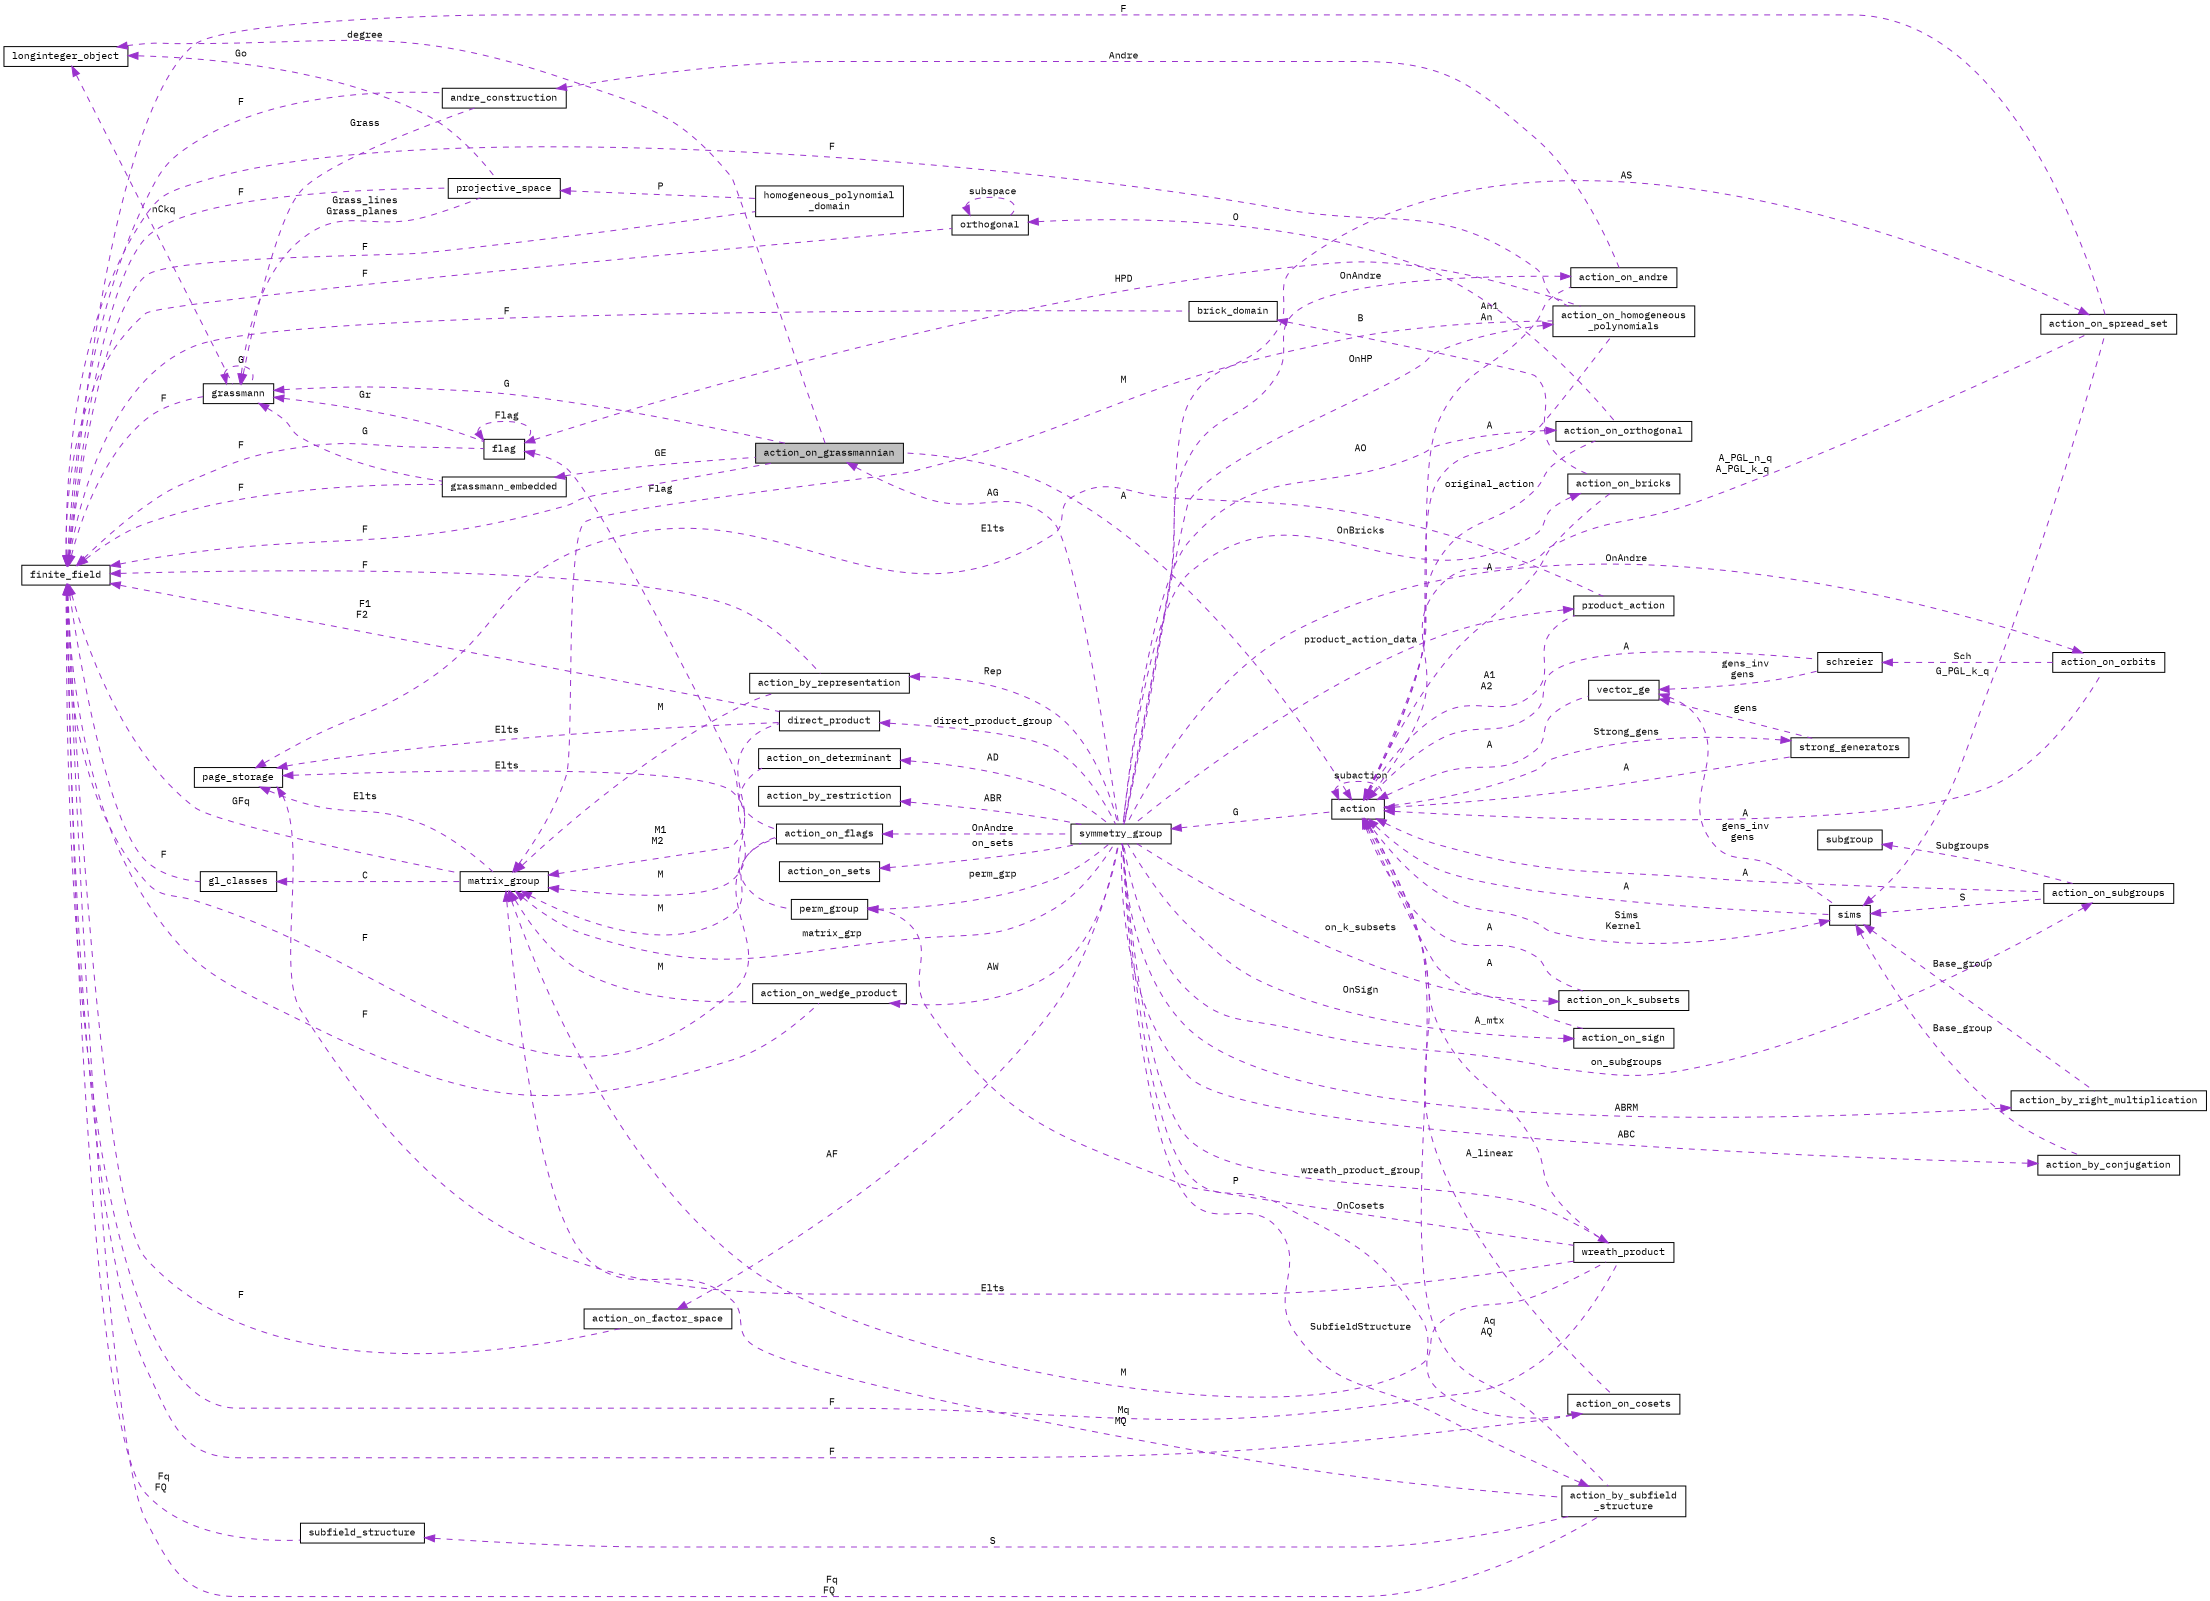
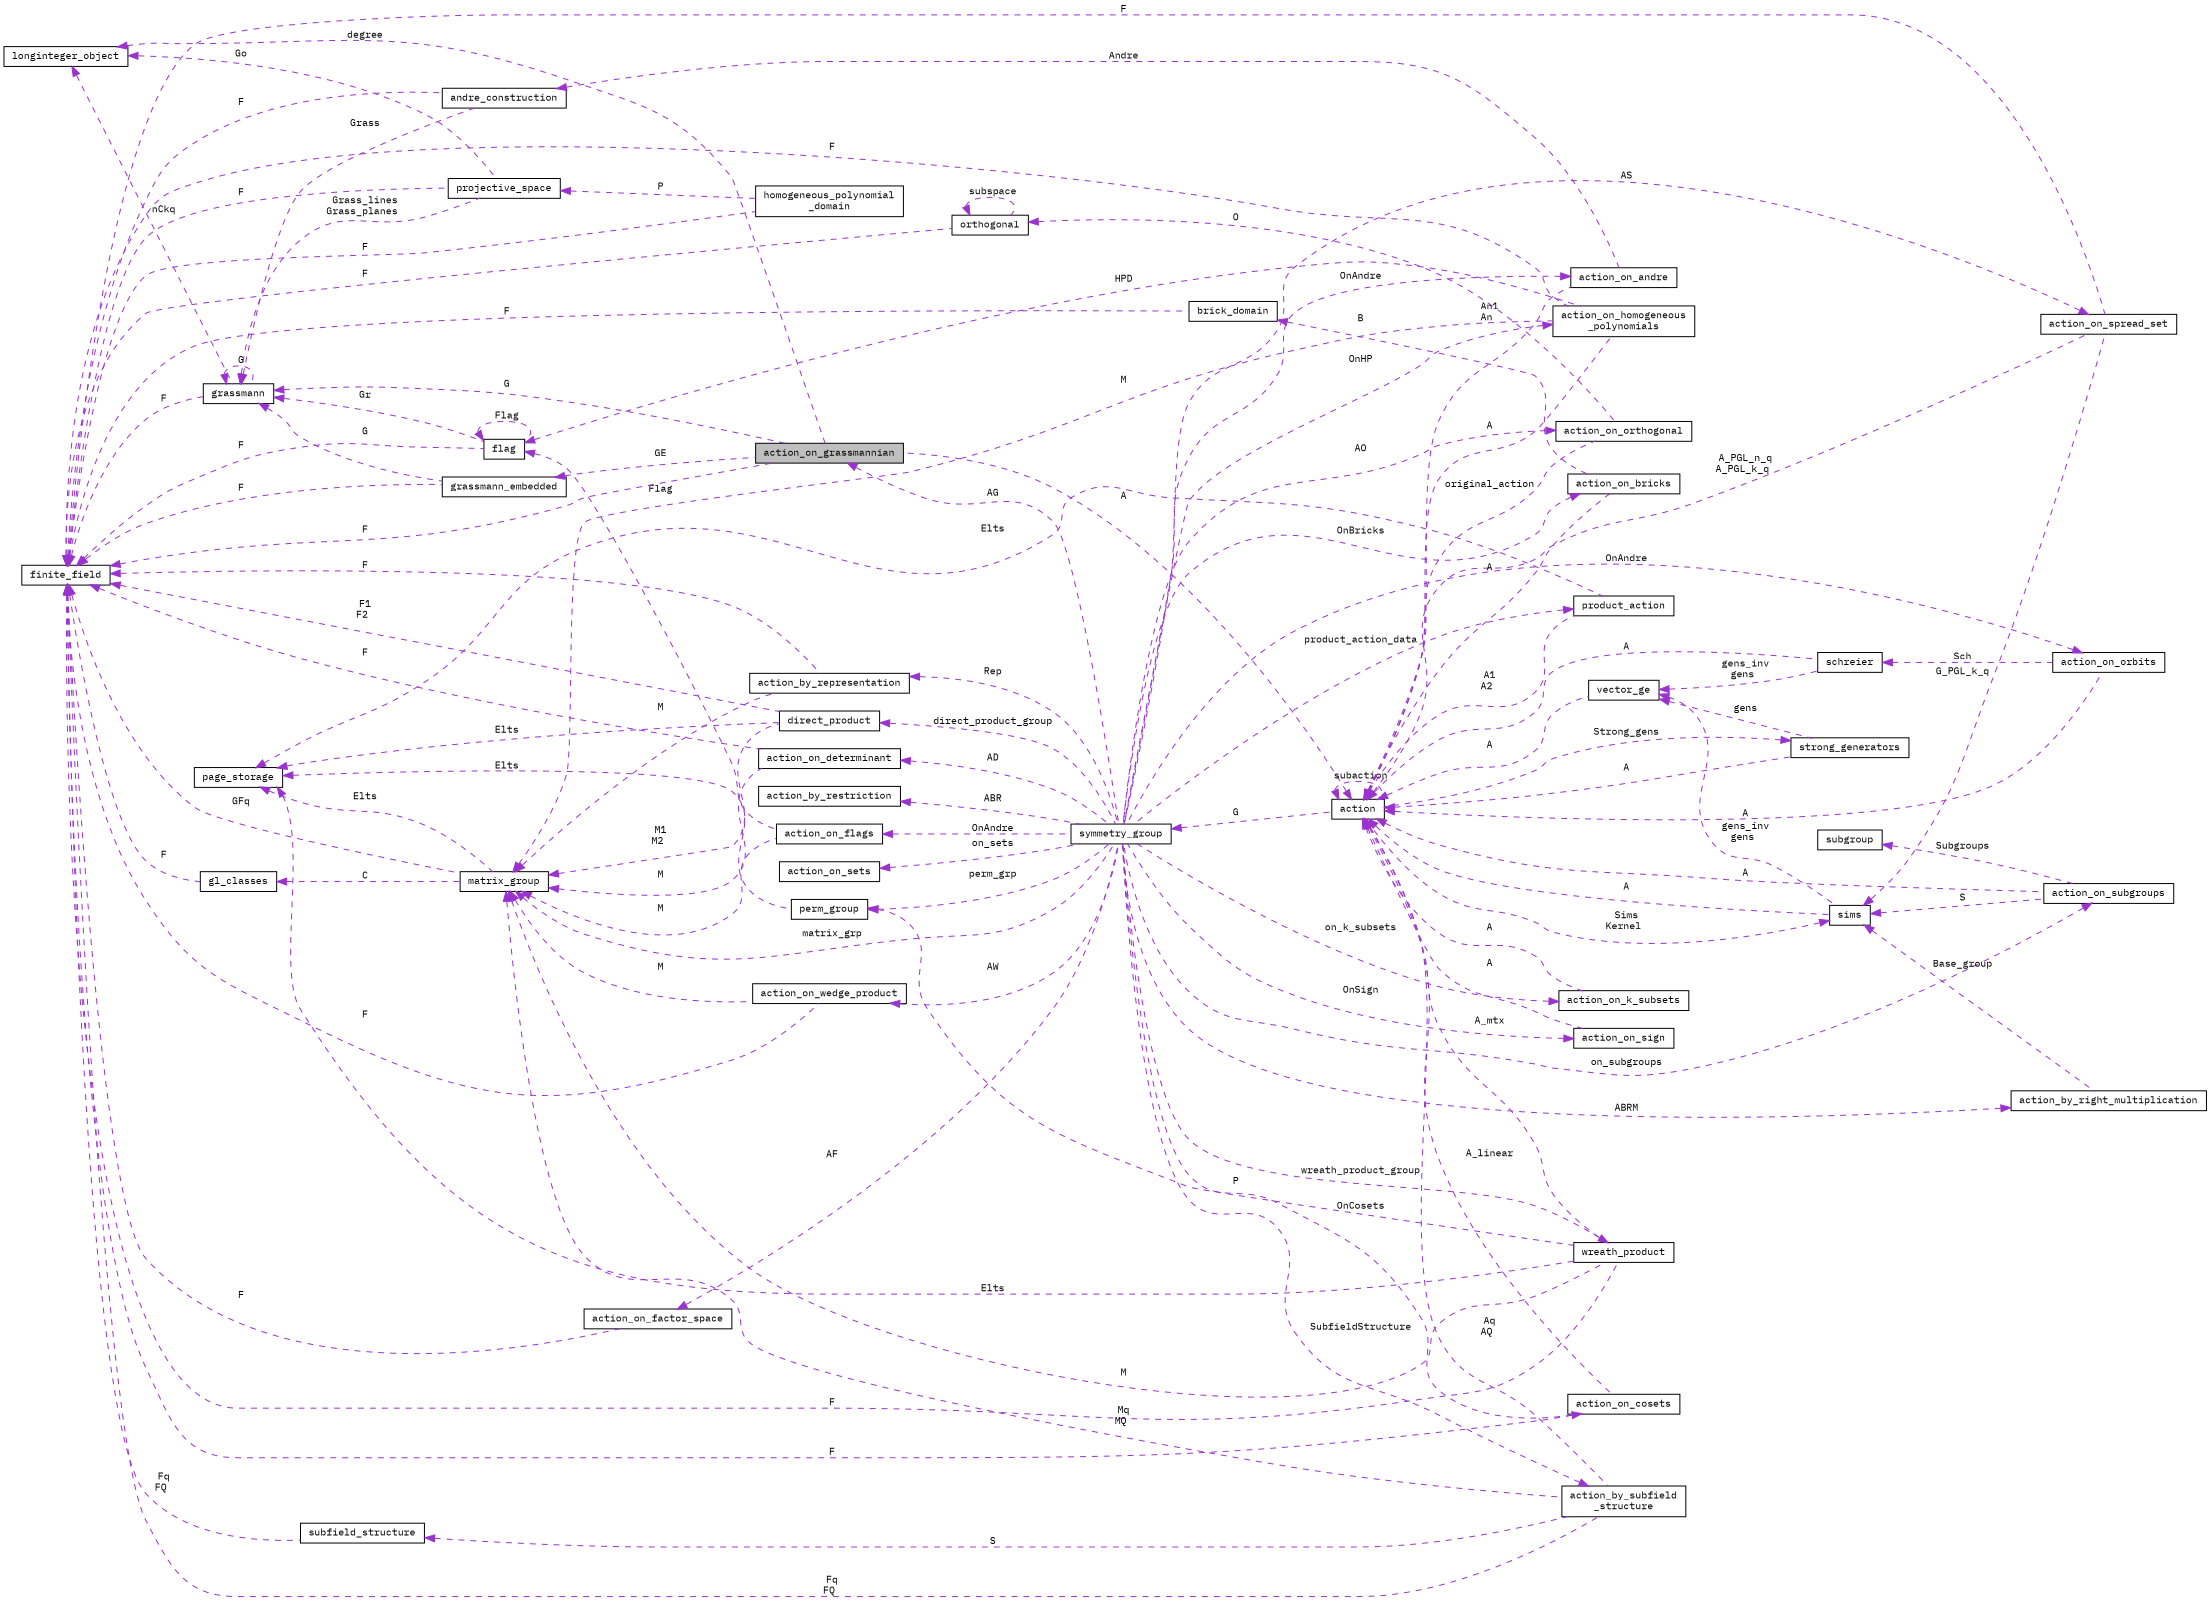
(381, 984) -> (408, 685)
(2109, 1165) -> none
